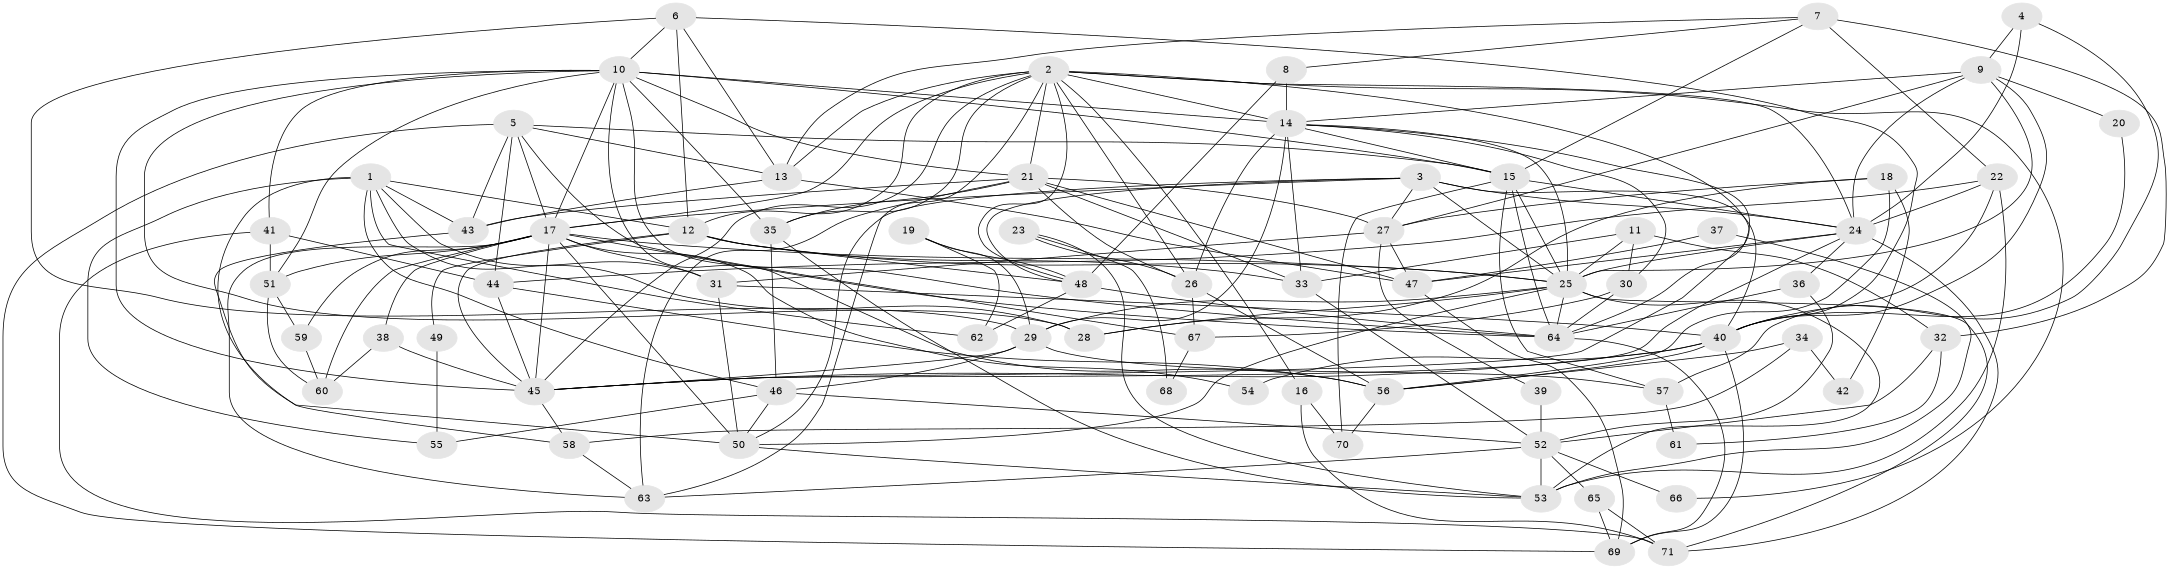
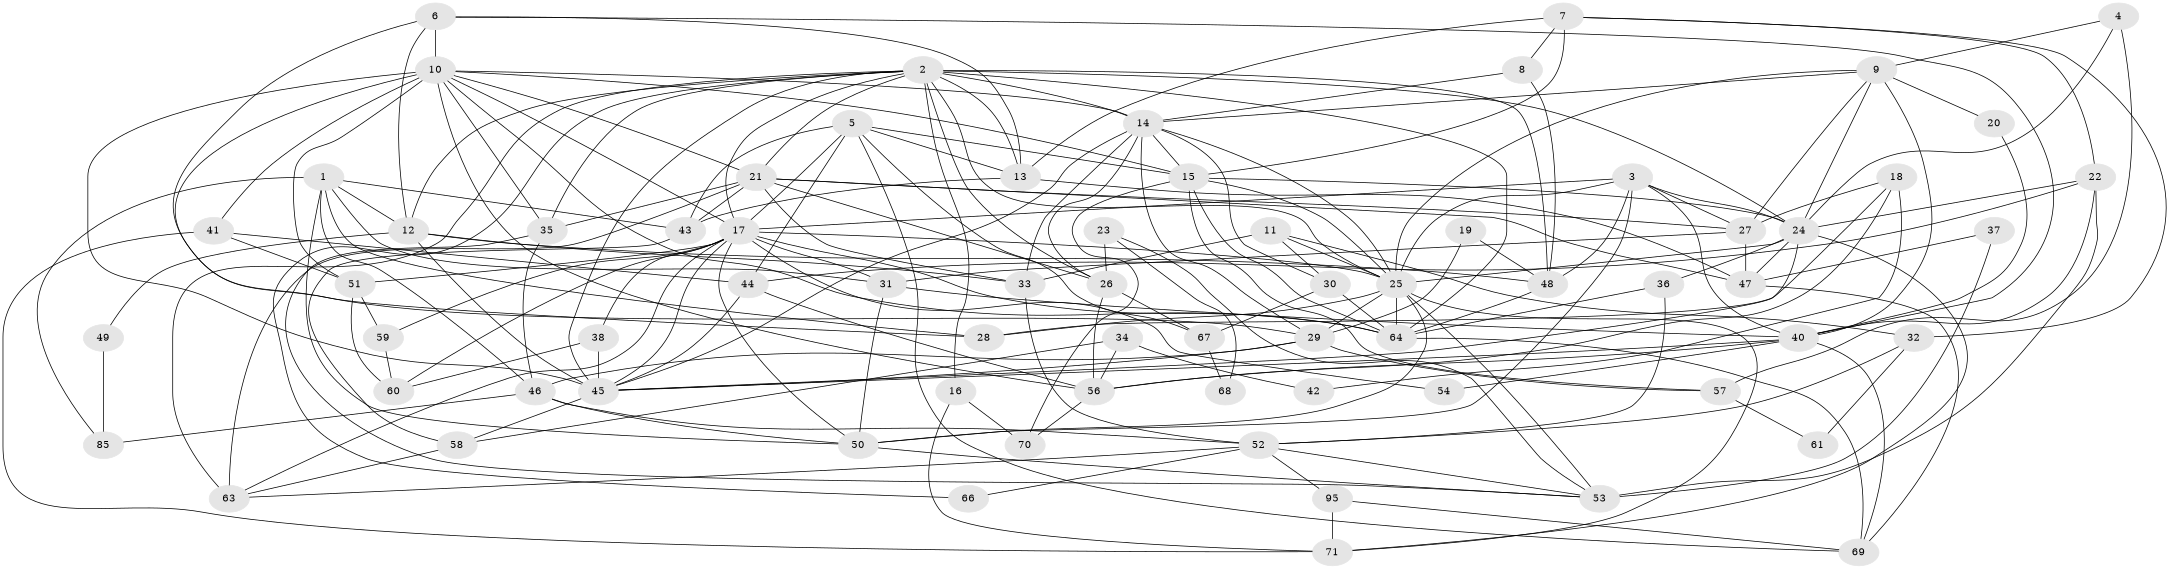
(1126, 264) -> (1039, 204)
(977, 338) -> none
(1541, 392) -> none
(437, 445) -> (103, 445)
(1595, 499) -> (1333, 499)
